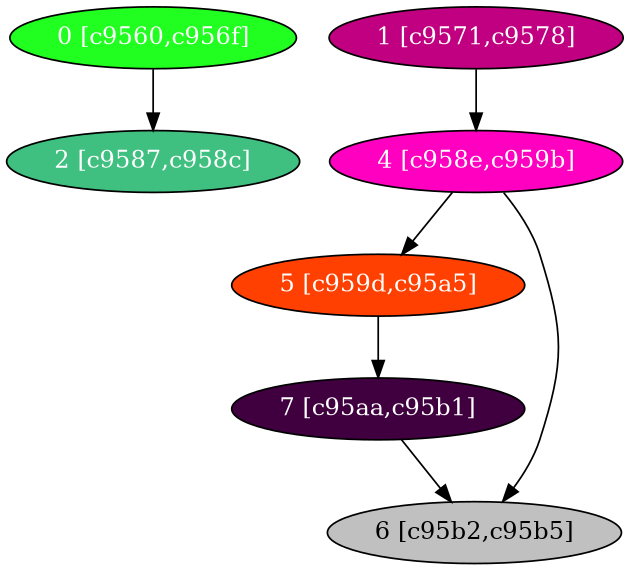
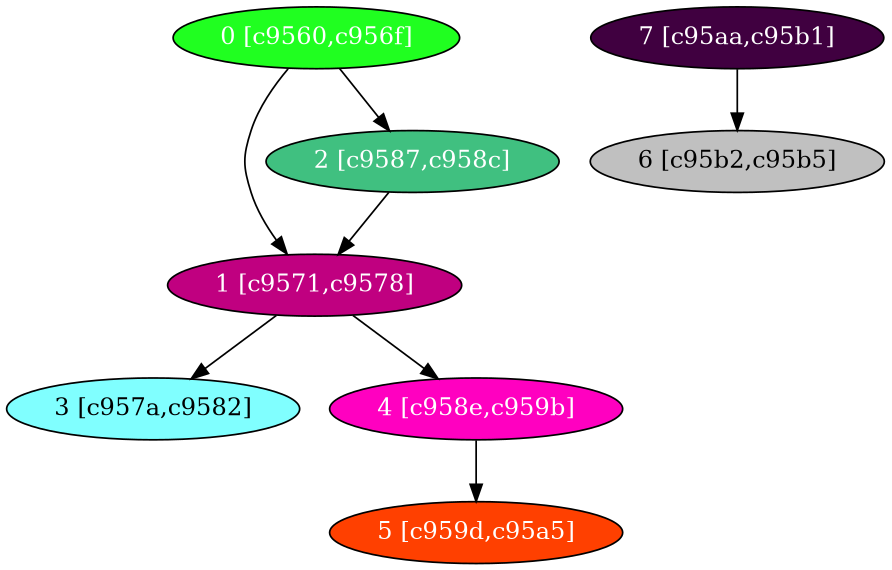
none -> (246, 152)
none -> (369, 217)
(378, 339) -> none
(558, 339) -> none
none -> (153, 409)
